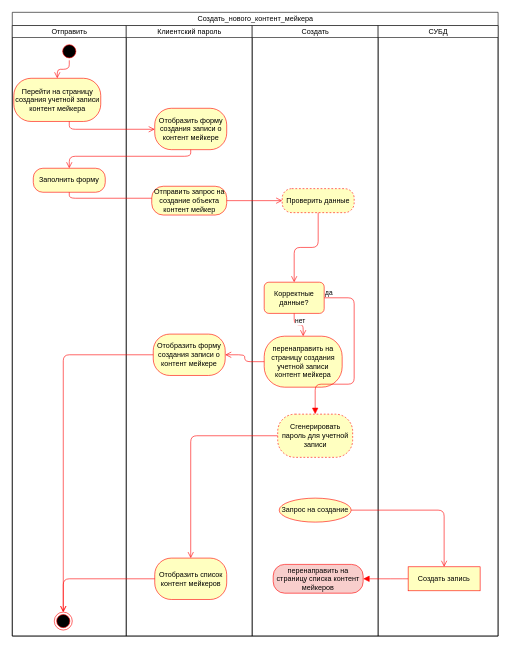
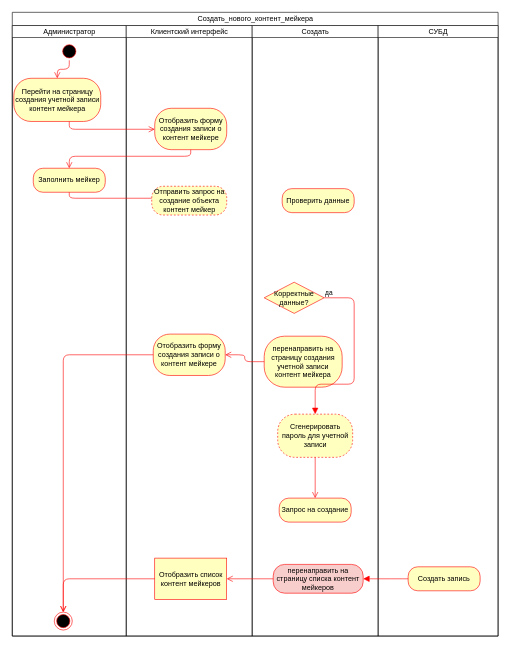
(70, 32) -> (70, 32)
(190, 32) -> (190, 32)
(69, 180) -> (69, 180)
(189, 201) -> (189, 201)
(254, 201) -> none
(318, 201) -> (318, 201)
(307, 248) -> none
(294, 298) -> (294, 298)
(300, 325) -> none
(191, 454) -> (315, 477)
(315, 510) -> (315, 510)
(424, 510) -> none
(191, 579) -> (191, 579)
none -> (250, 579)
(444, 579) -> (444, 579)
